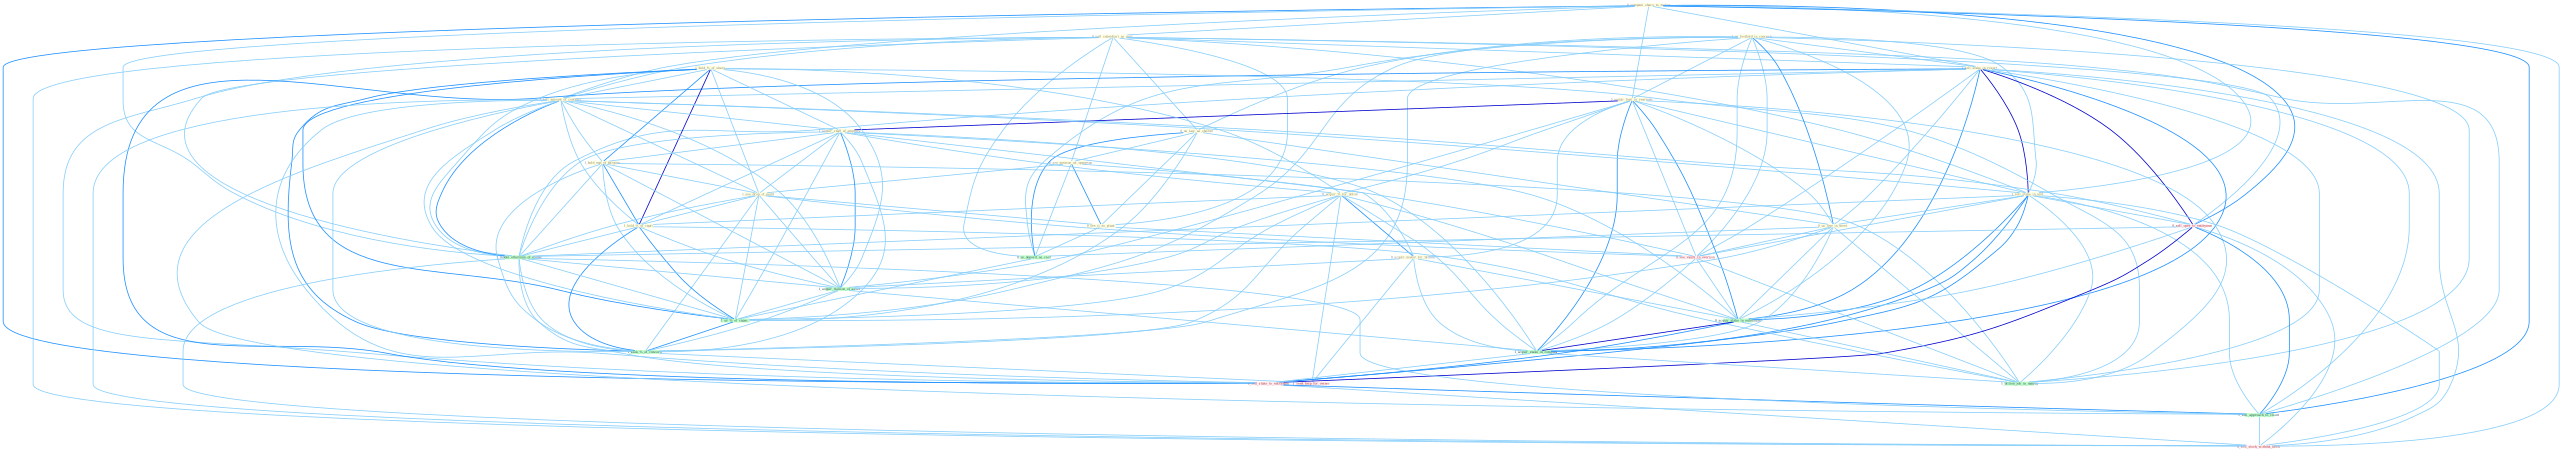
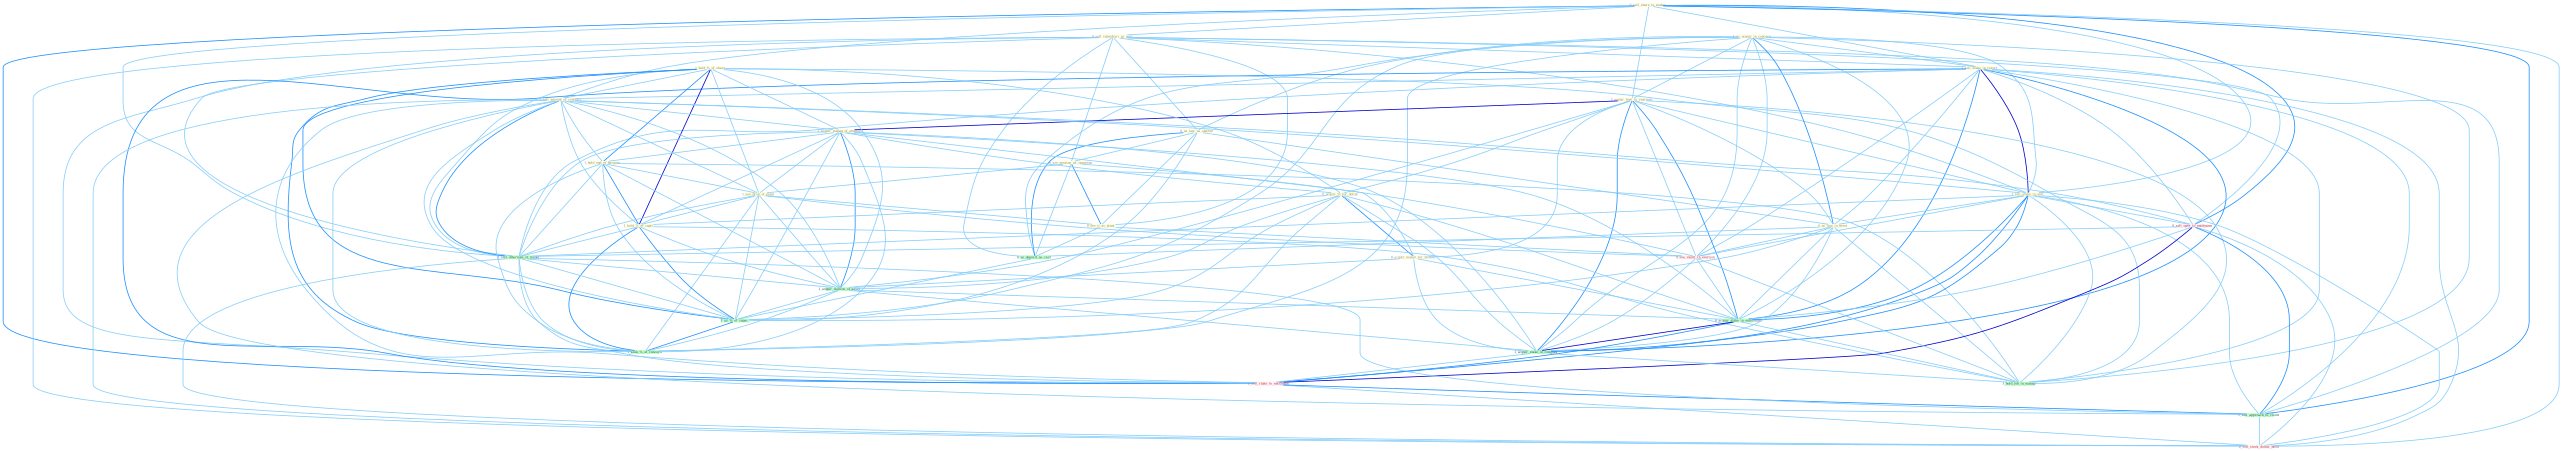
(1649, 5) -> (1649, 5)
(1752, 36) -> (1752, 36)
(829, 50) -> none
(2104, 125) -> (2104, 125)
(840, 131) -> (840, 131)
(519, 257) -> (519, 257)
none -> (1246, 303)
(1312, 384) -> none
(2020, 384) -> (2020, 384)
(2259, 447) -> (2259, 447)
